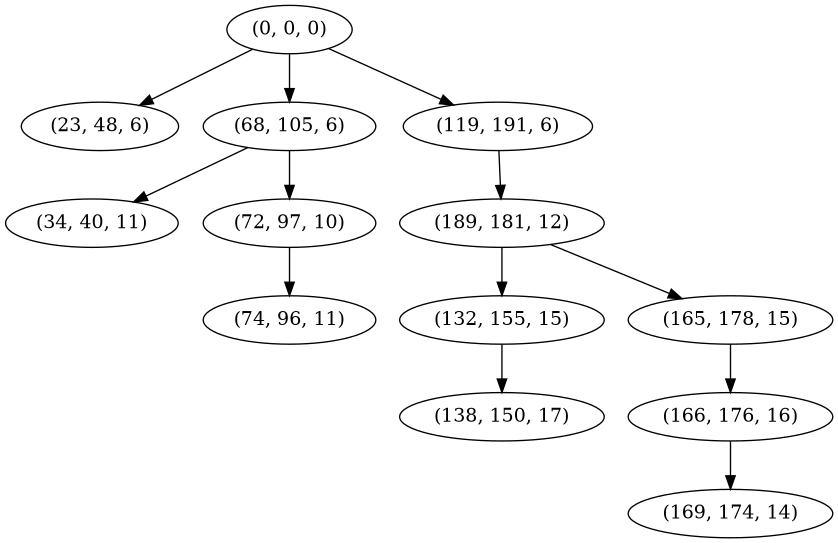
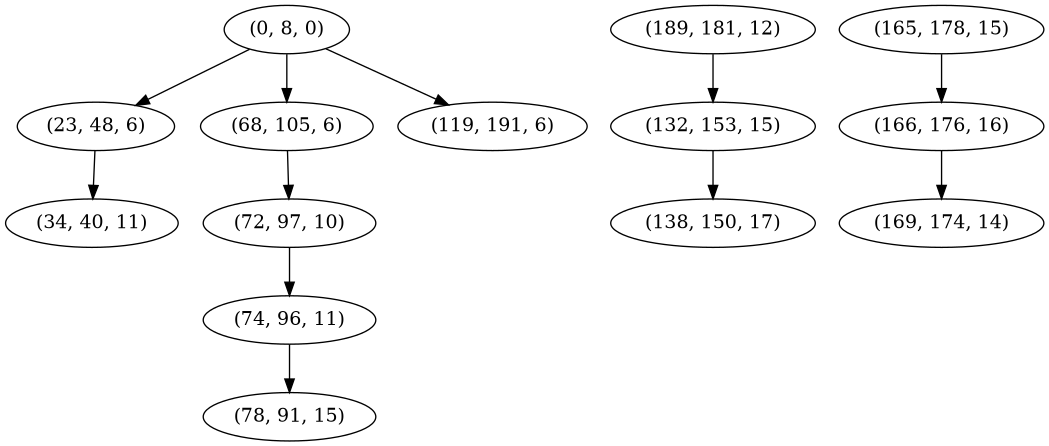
(290, 30) -> (287, 30)
(500, 168) -> none
(197, 172) -> (94, 168)
(610, 269) -> none
(502, 320) -> (713, 126)
none -> (290, 417)
